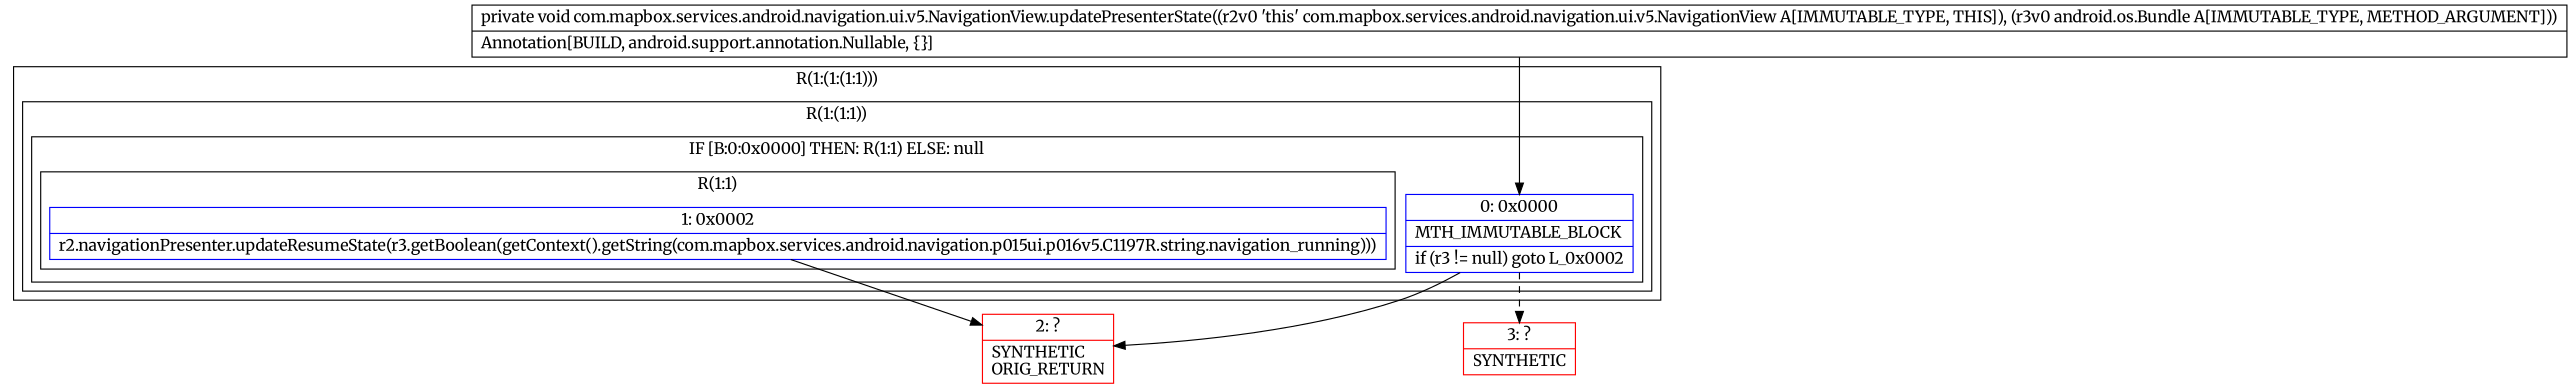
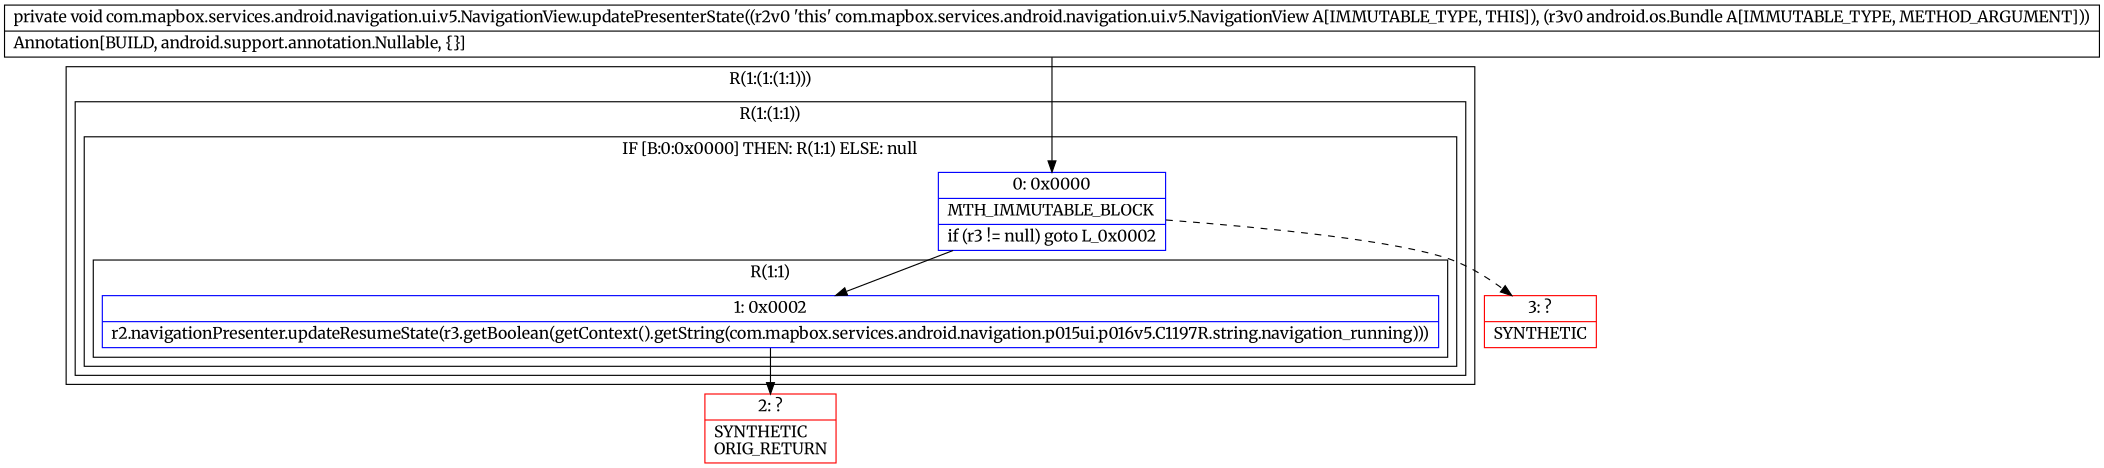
(1297, 326) -> (900, 271)
